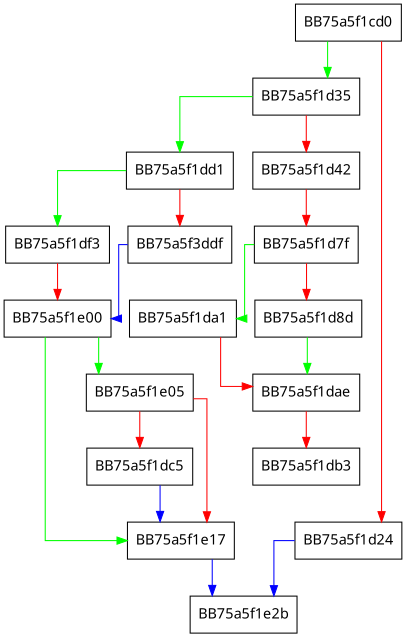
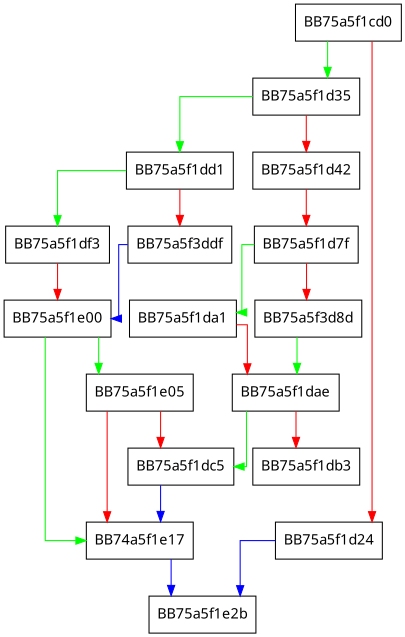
(308, 319) -> (308, 319)
none -> (246, 440)
(181, 541) -> (140, 541)
